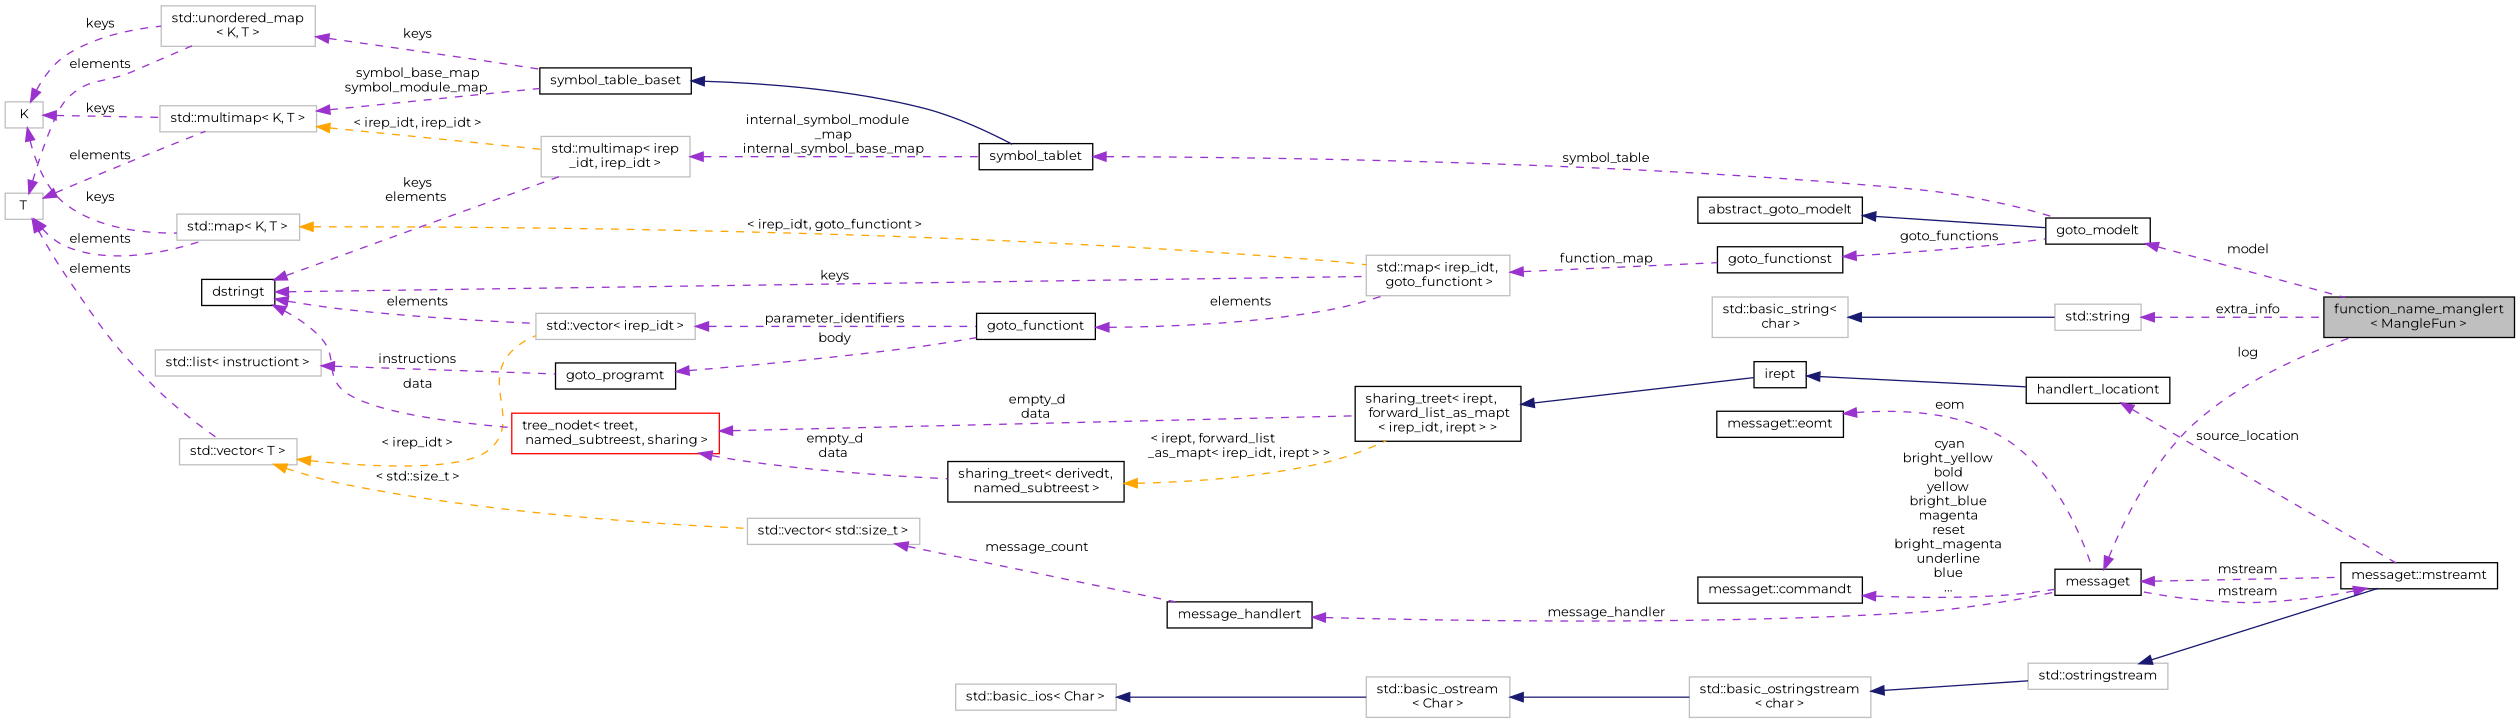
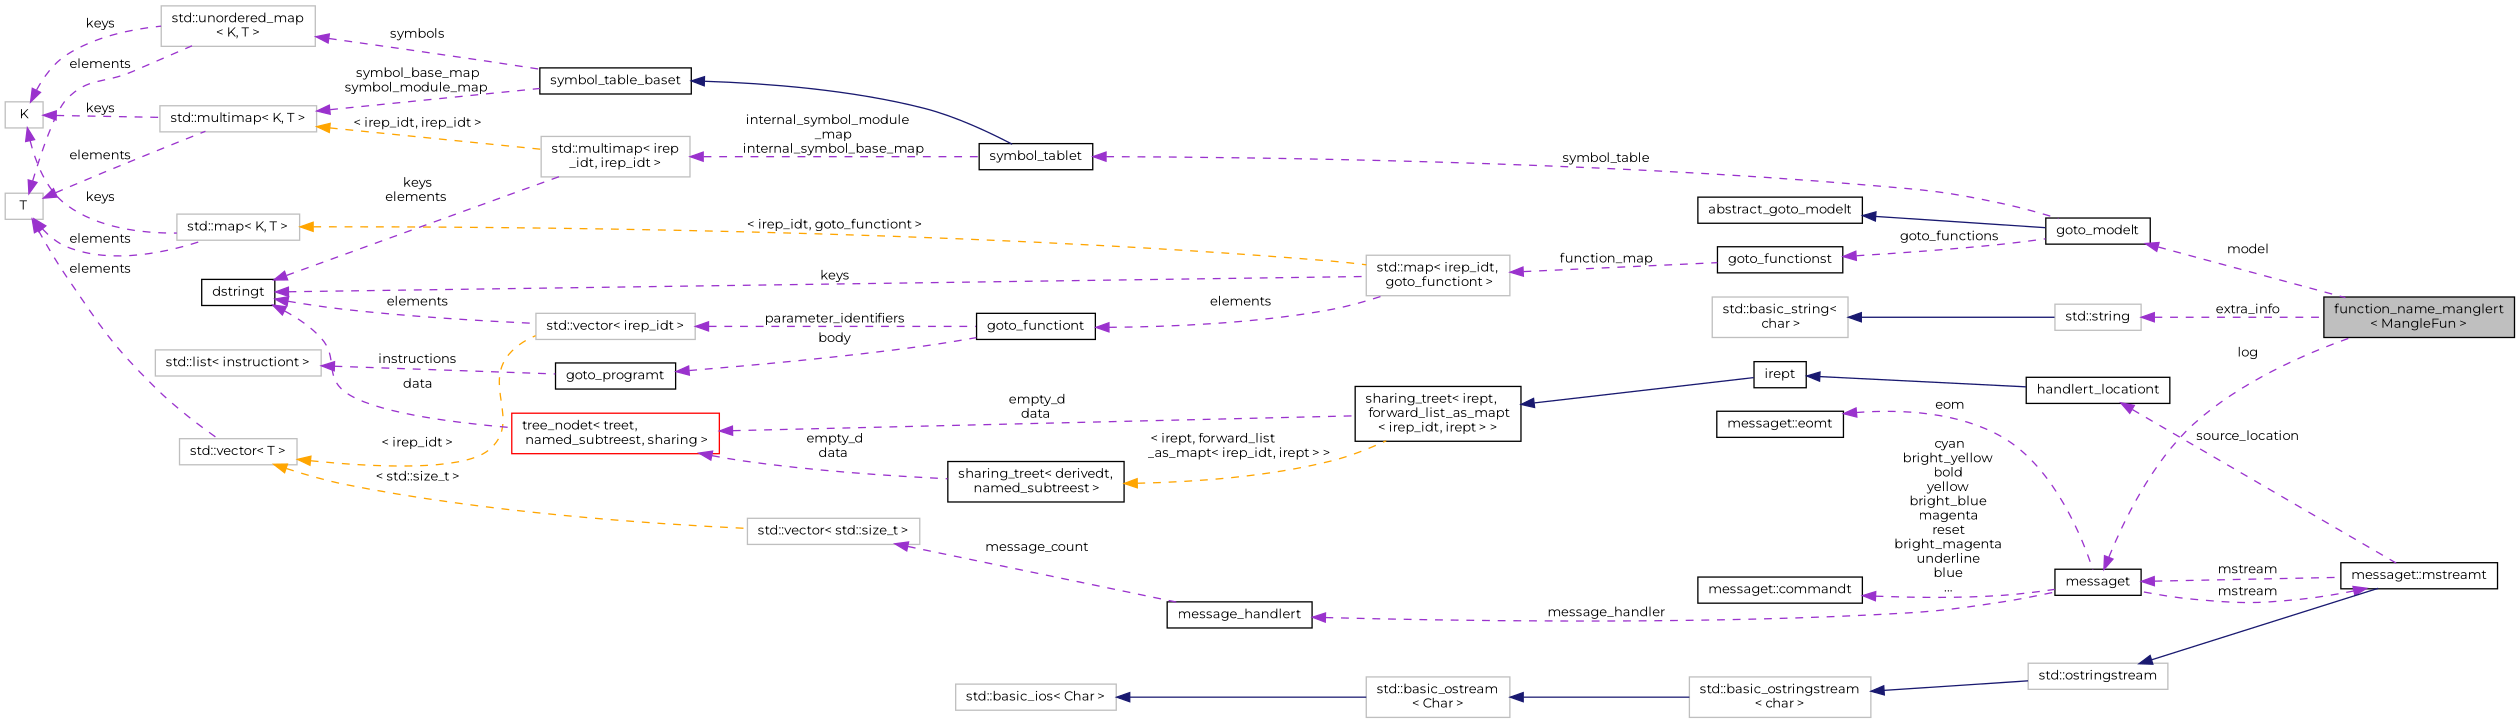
(416, 35) -> (416, 35)
